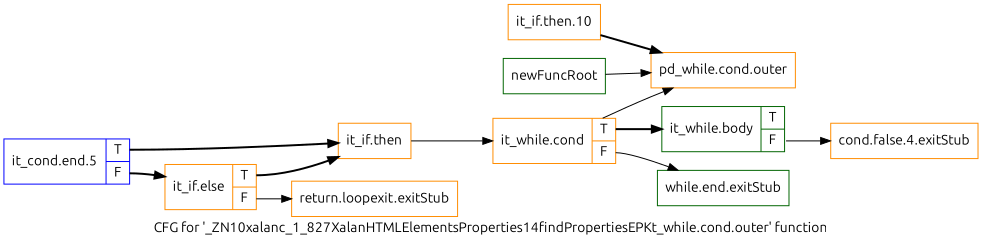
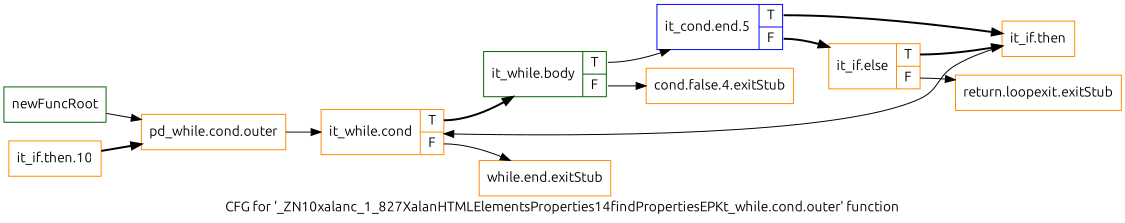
none -> (635, 60)
(633, 104) -> (298, 132)
(723, 188) -> (545, 178)
